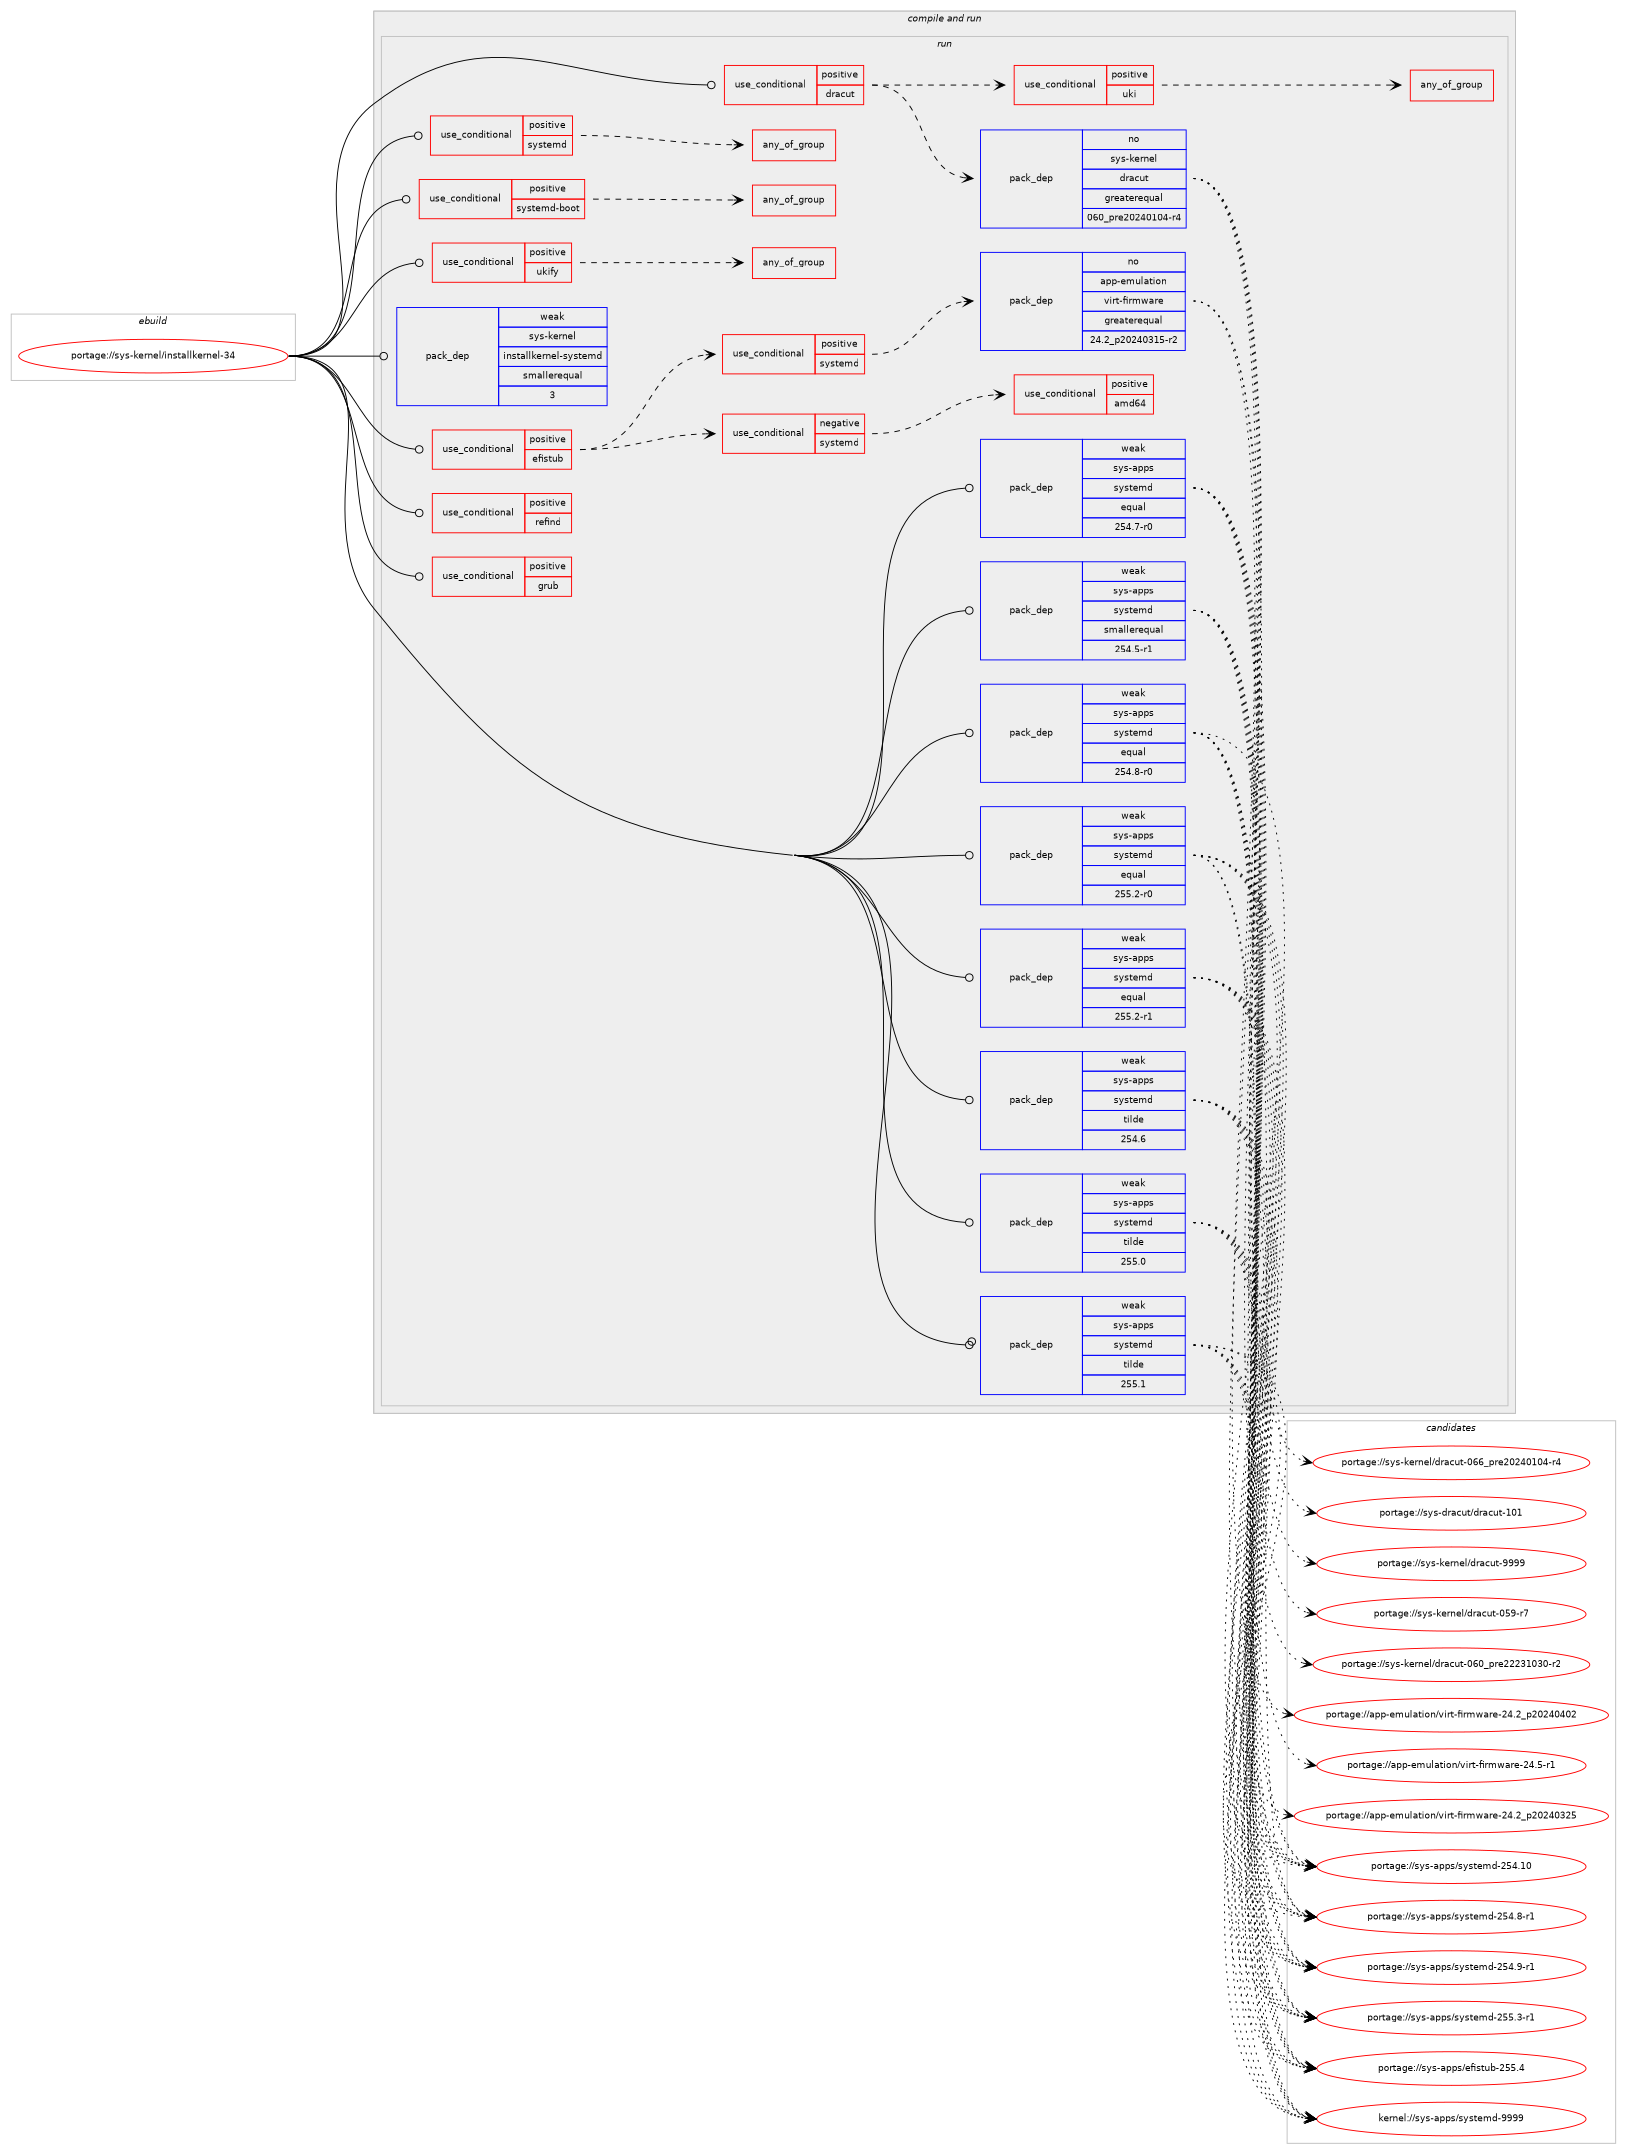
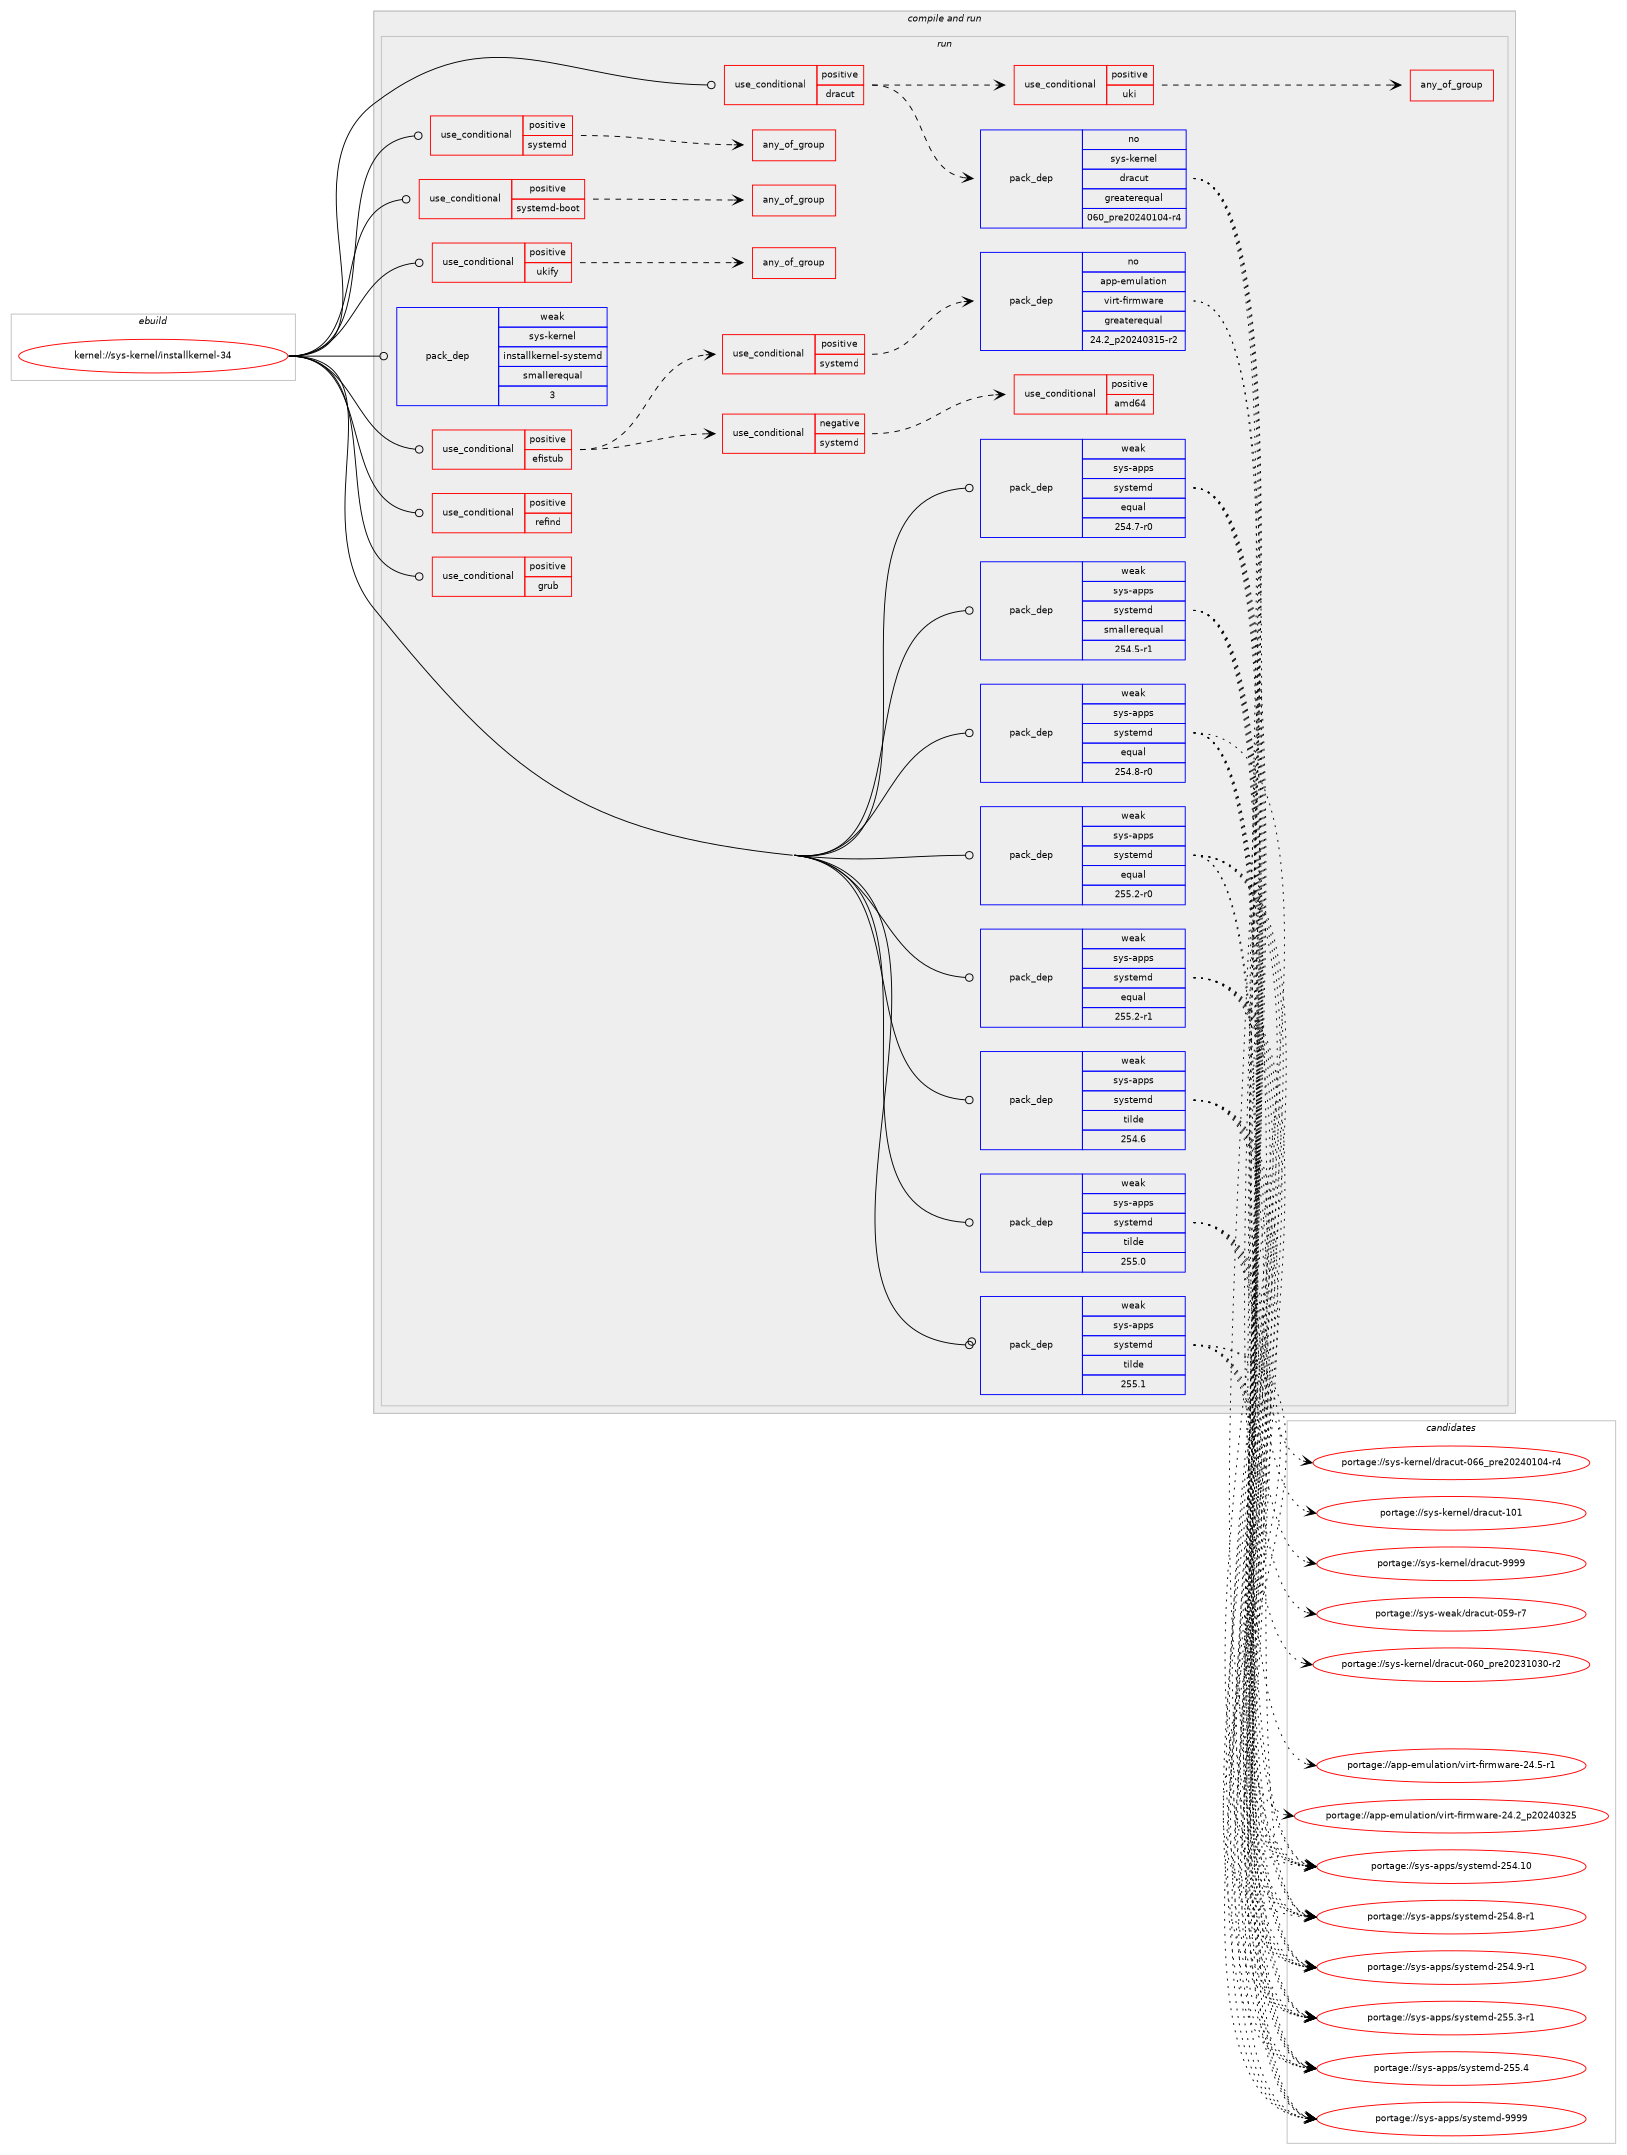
(153, 356) -> (153, 356)
(1451, 1513) -> (1451, 1513)
(1451, 1614) -> (1451, 1614)
(1451, 1665) -> (1451, 1665)
(1451, 1715) -> none
(1451, 2069) -> (1451, 2069)
(1451, 2119) -> (1451, 2119)
